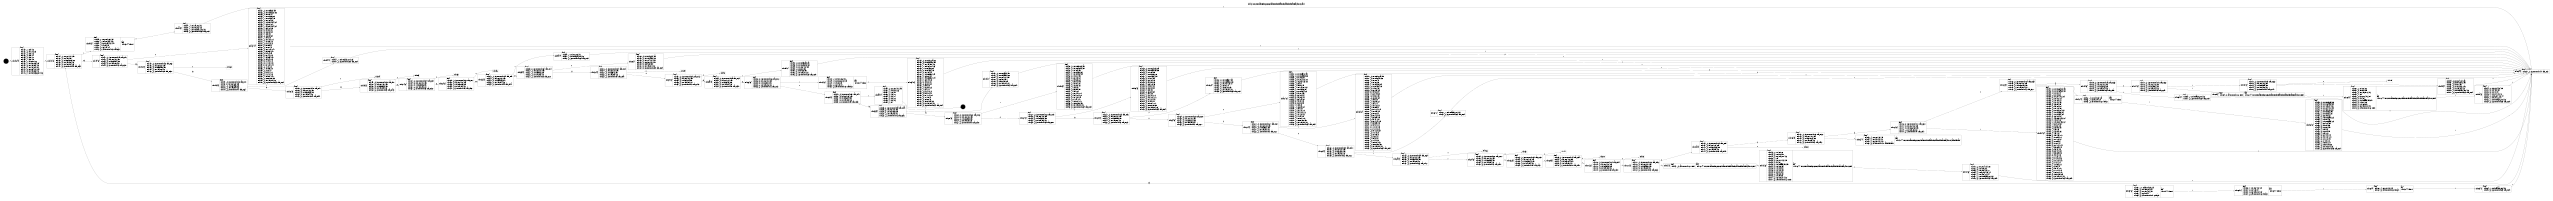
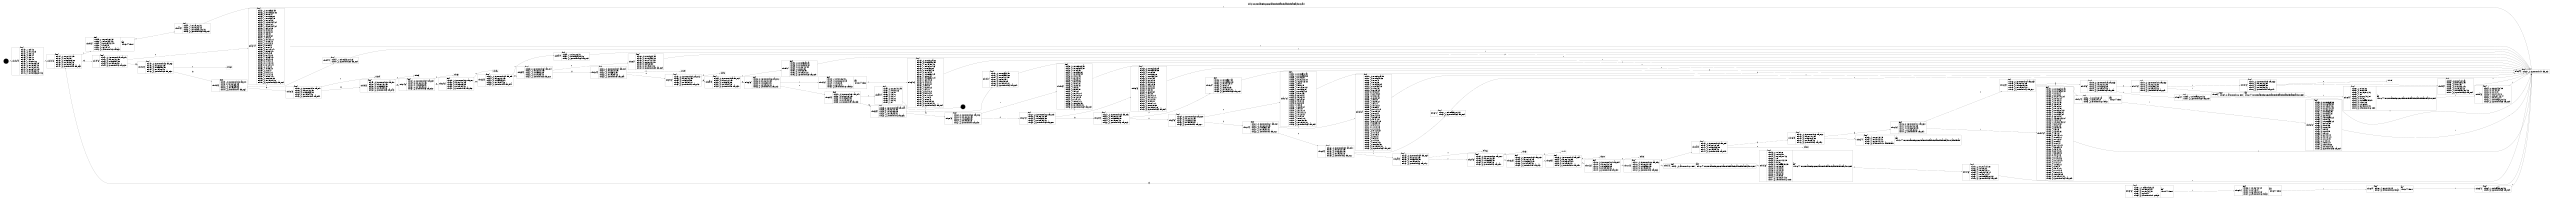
(865, 106) -> (865, 105)
